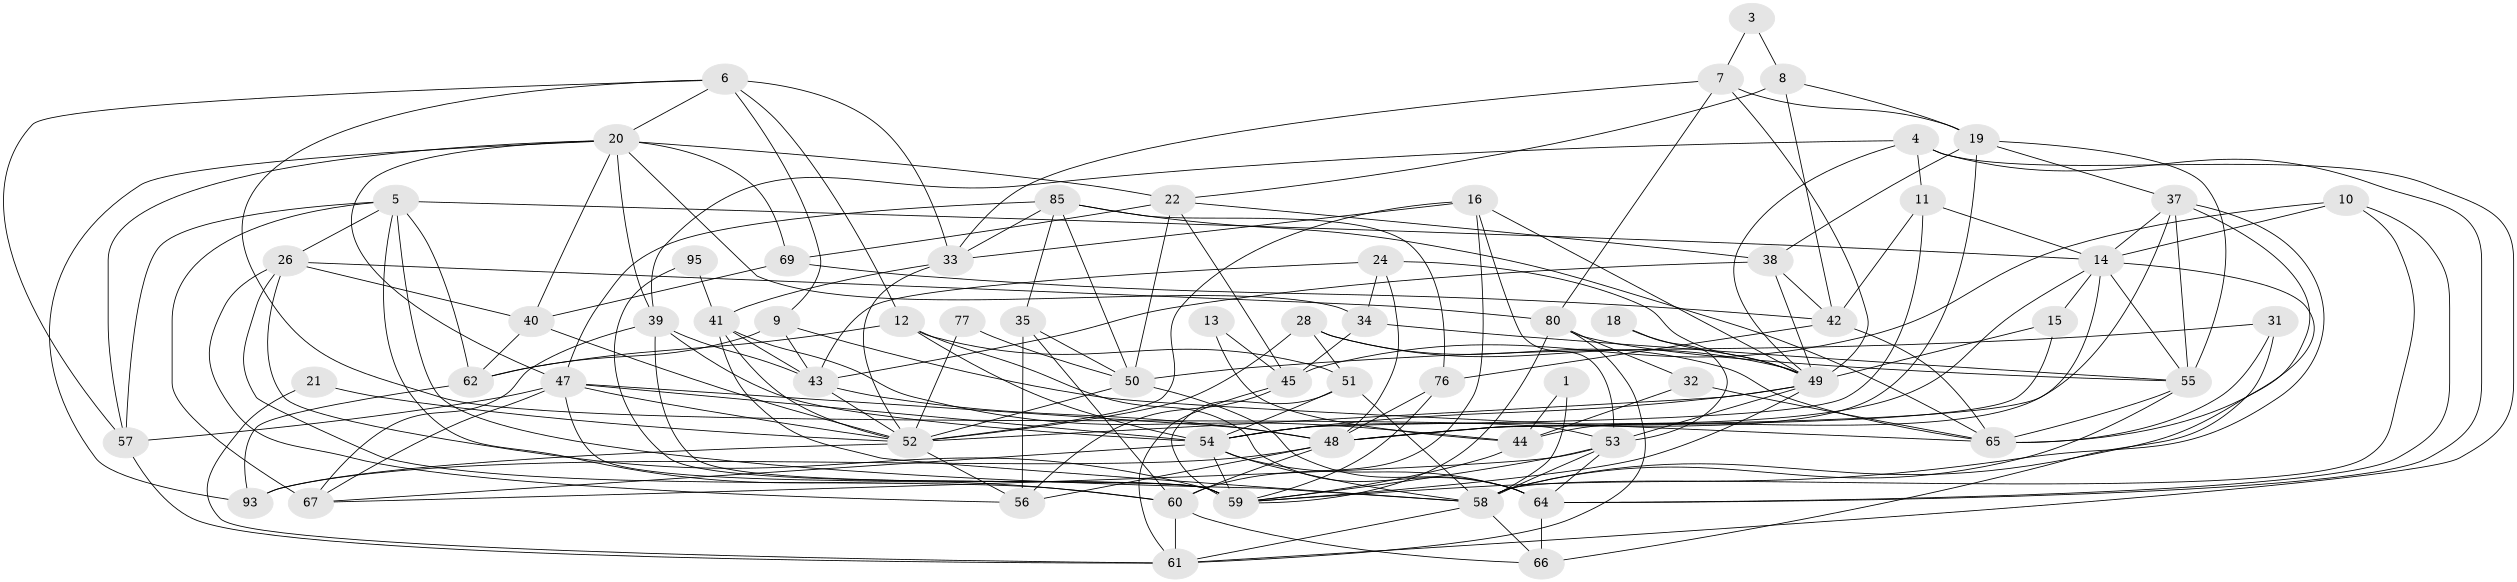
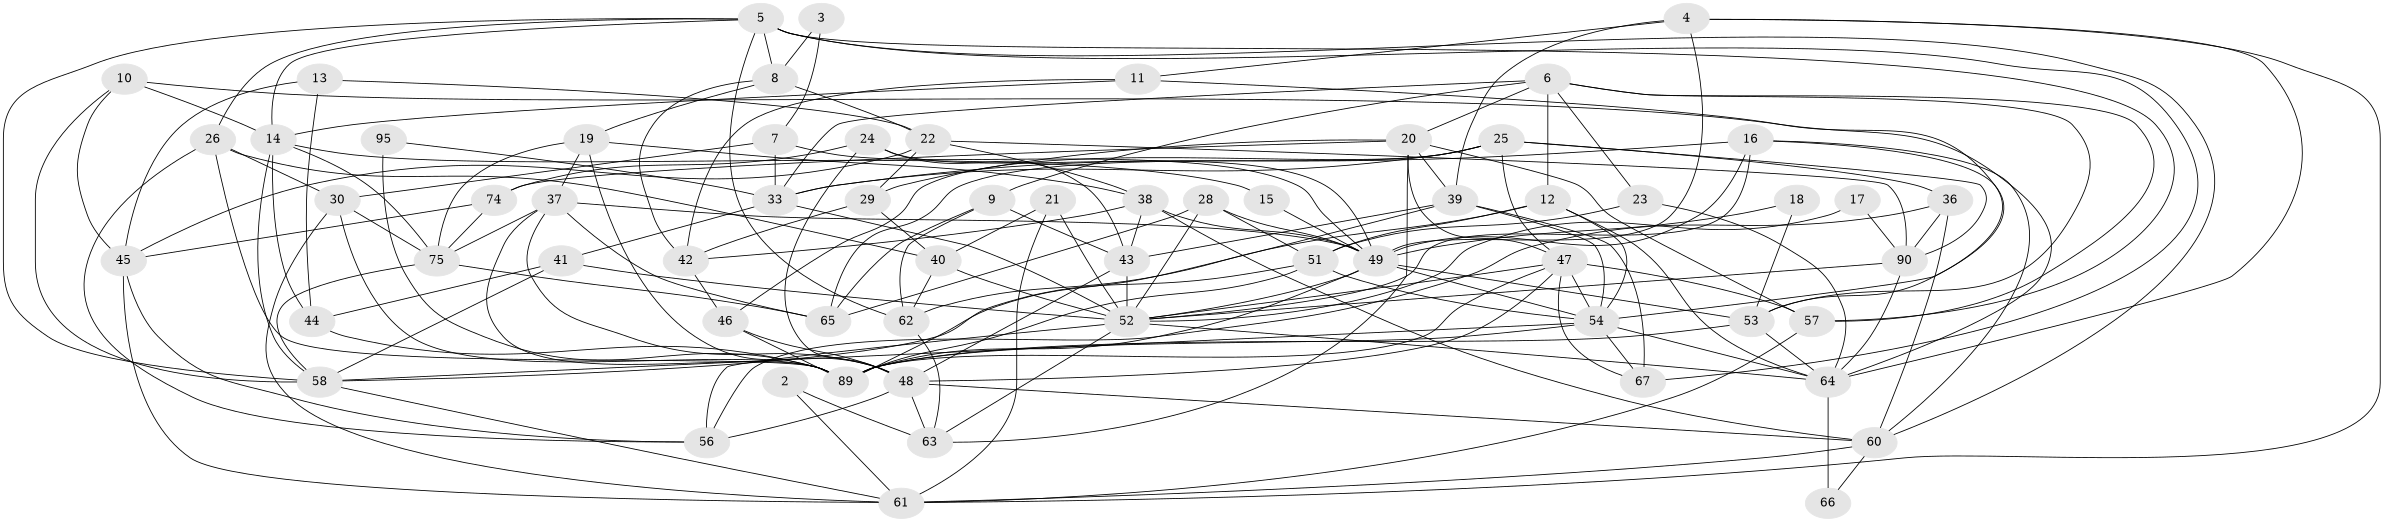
none -> (768, 49)
(1849, 109) -> none
(896, 164) -> (628, 94)
(1058, 200) -> (1502, 140)
none -> (1640, 200)
(573, 230) -> (986, 236)
(2131, 236) -> (969, 220)
(787, 261) -> (868, 200)
(706, 291) -> (494, 154)
(962, 322) -> (1858, 200)
(1023, 322) -> (1950, 200)
(1365, 322) -> (494, 200)
(1553, 322) -> (338, 200)
(2275, 322) -> none
none -> (1478, 350)
(766, 352) -> none
(1945, 380) -> none
none -> (785, 382)
(1132, 382) -> (1905, 261)
(1442, 382) -> (726, 322)
(1567, 382) -> none
(1691, 382) -> none
(2189, 382) -> (437, 261)
(1878, 402) -> none
(1722, 424) -> none
(1558, 467) -> none
(579, 478) -> (1495, 363)
(838, 488) -> none
(250, 503) -> (930, 443)
(1236, 503) -> (846, 382)
(1507, 529) -> none
